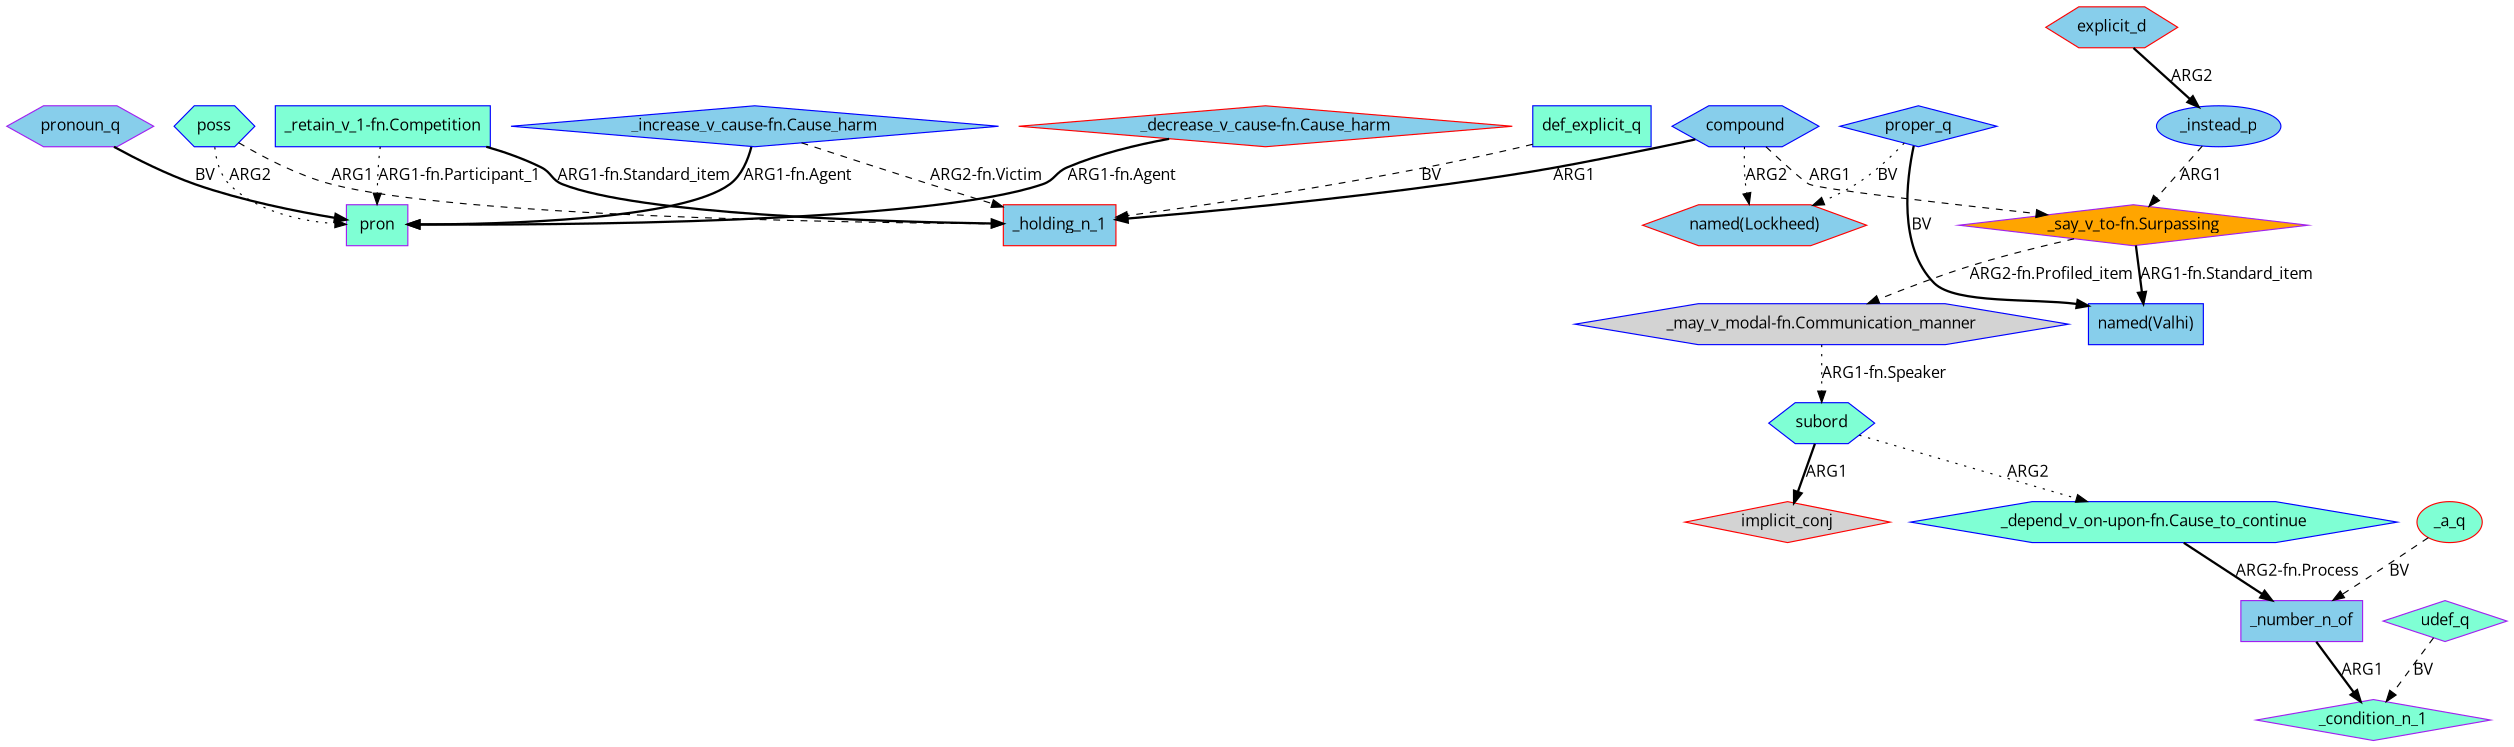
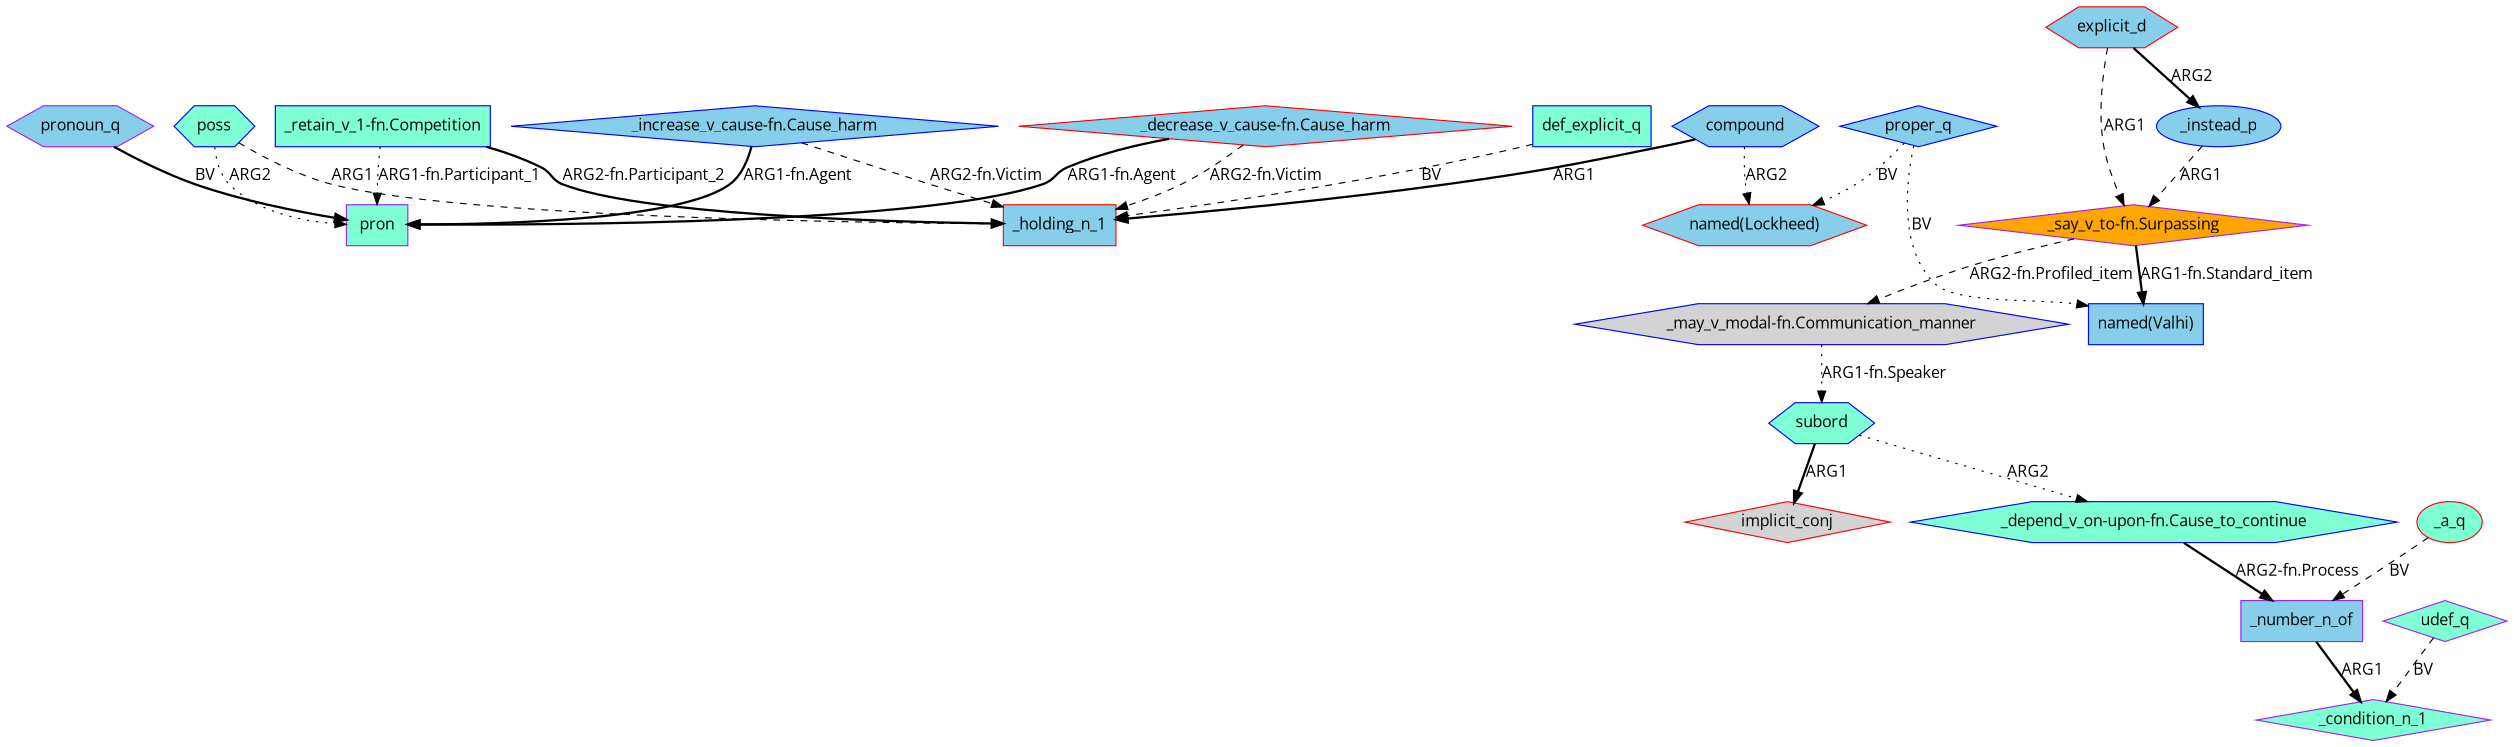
(644, 176) -> (644, 176)
none -> (1188, 181)
(1894, 197) -> (2101, 123)
(1941, 287) -> (1941, 287)
